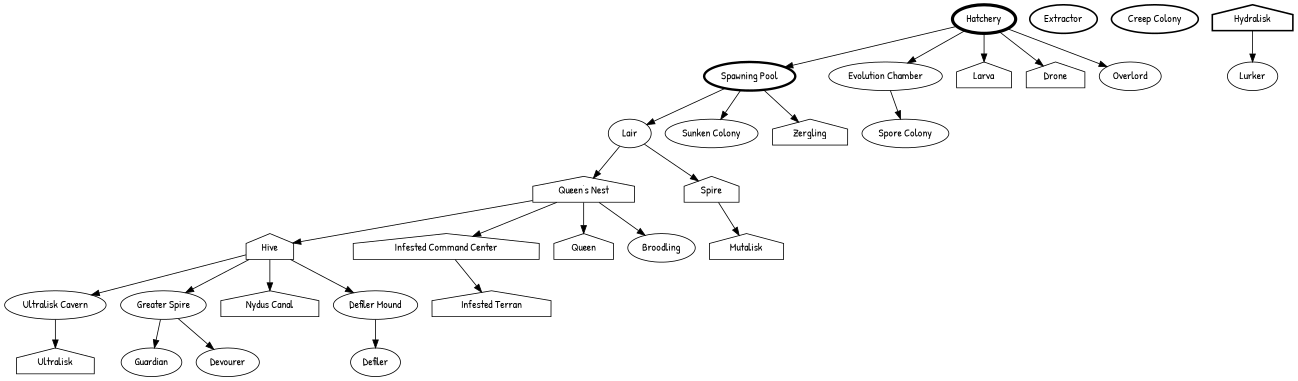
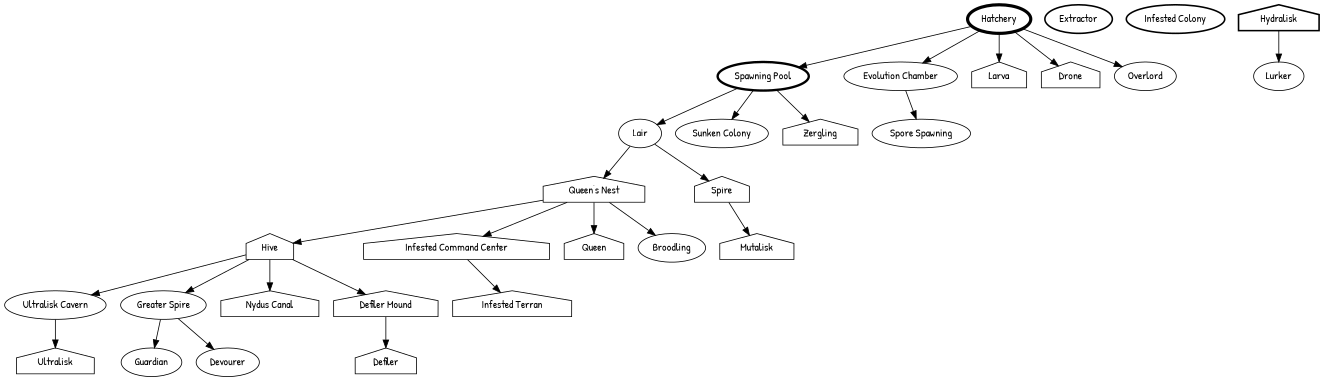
(1155, 19) -> (1176, 19)
(905, 133) -> (921, 133)
(376, 305) -> (386, 305)
(376, 362) -> (386, 362)
